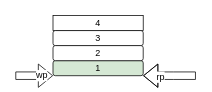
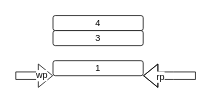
(98, 23) -> (98, 23)
(98, 53) -> none
(98, 68) -> (98, 68)
